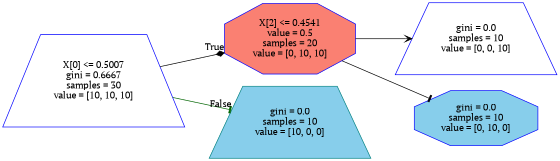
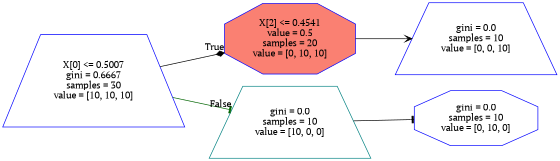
(385, 79) -> (382, 120)
(476, 118) -> (476, 118)
(290, 122) -> (290, 122)
